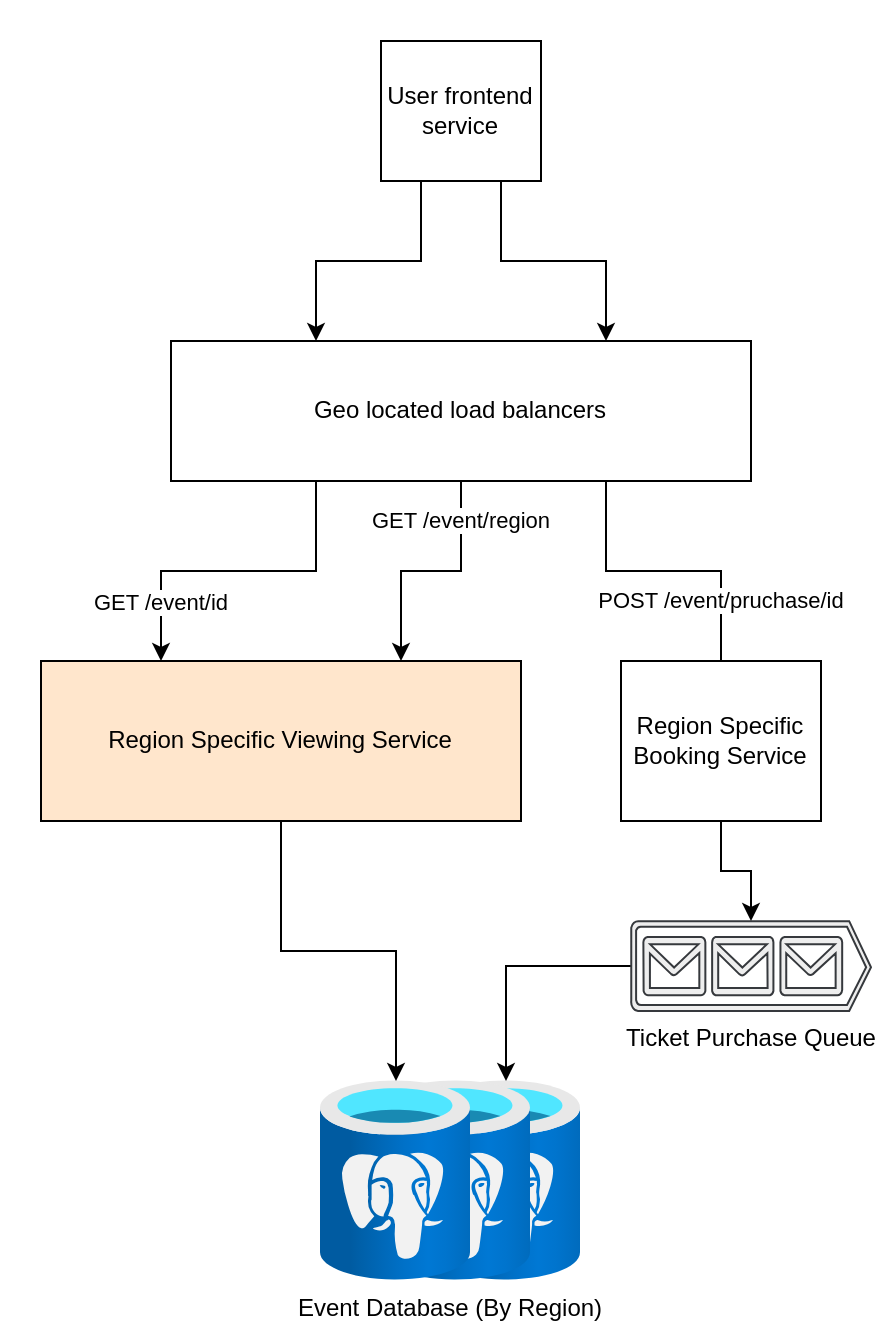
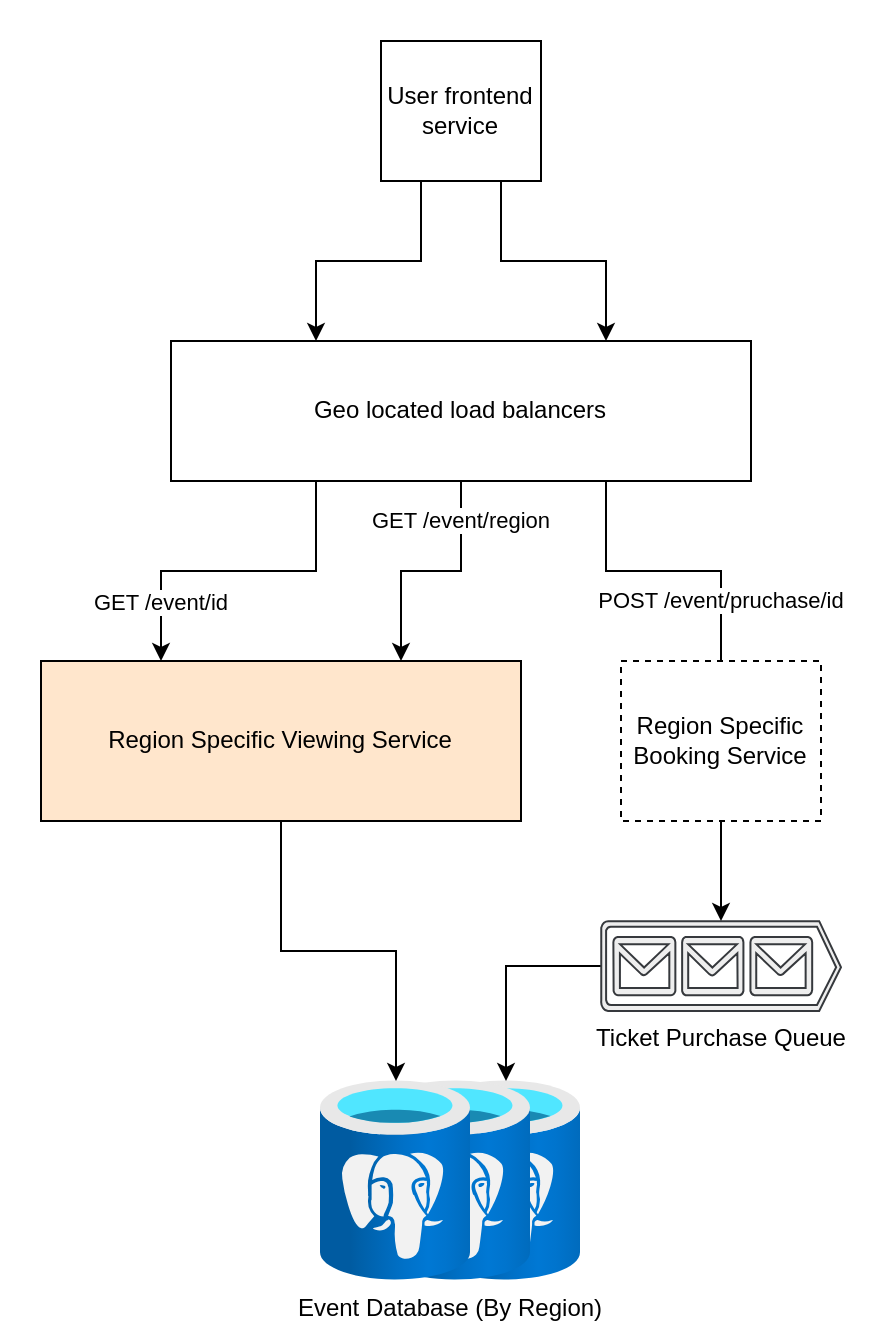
(721, 741) -> (721, 741)
(751, 966) -> (721, 966)
